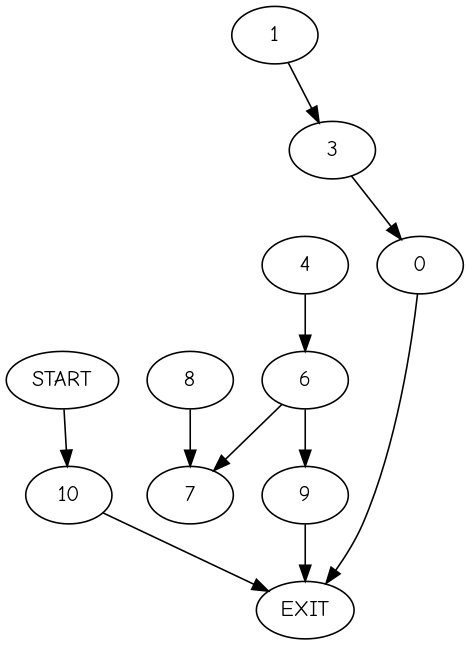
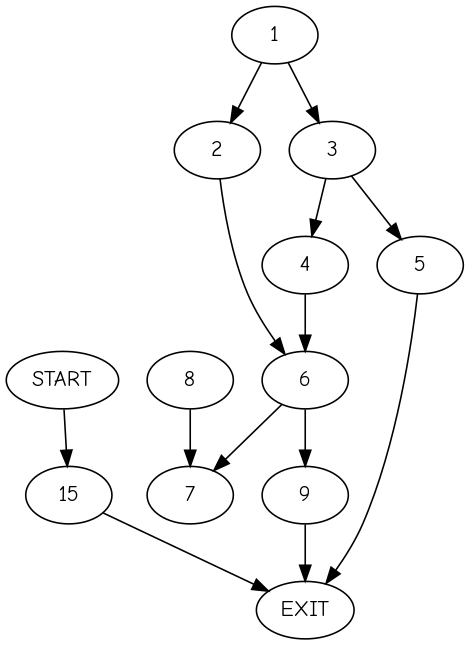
none -> (217, 150)
none -> (321, 200)
(420, 265) -> (420, 265)
(69, 495) -> (69, 495)
